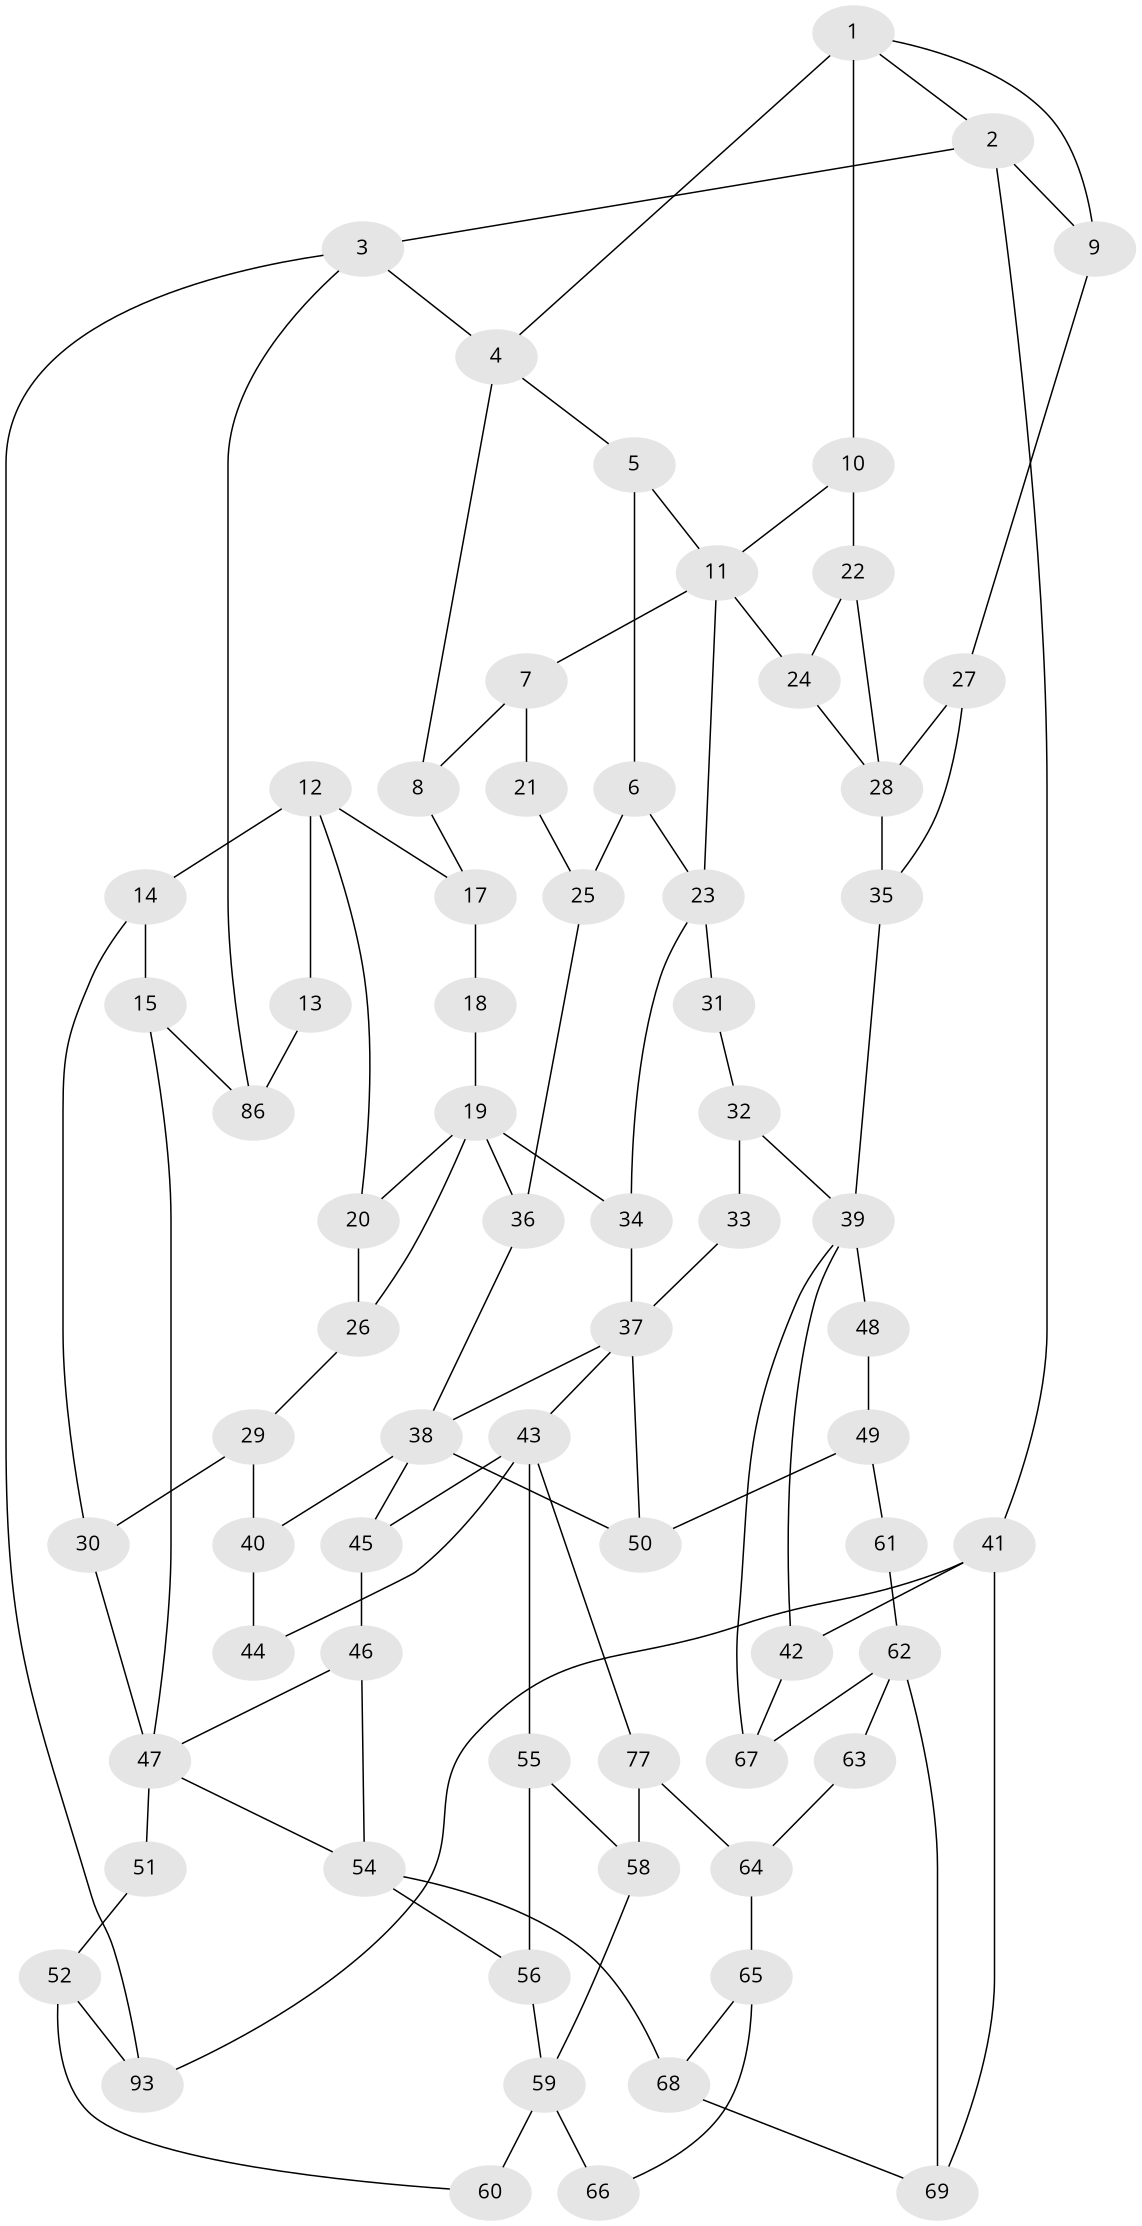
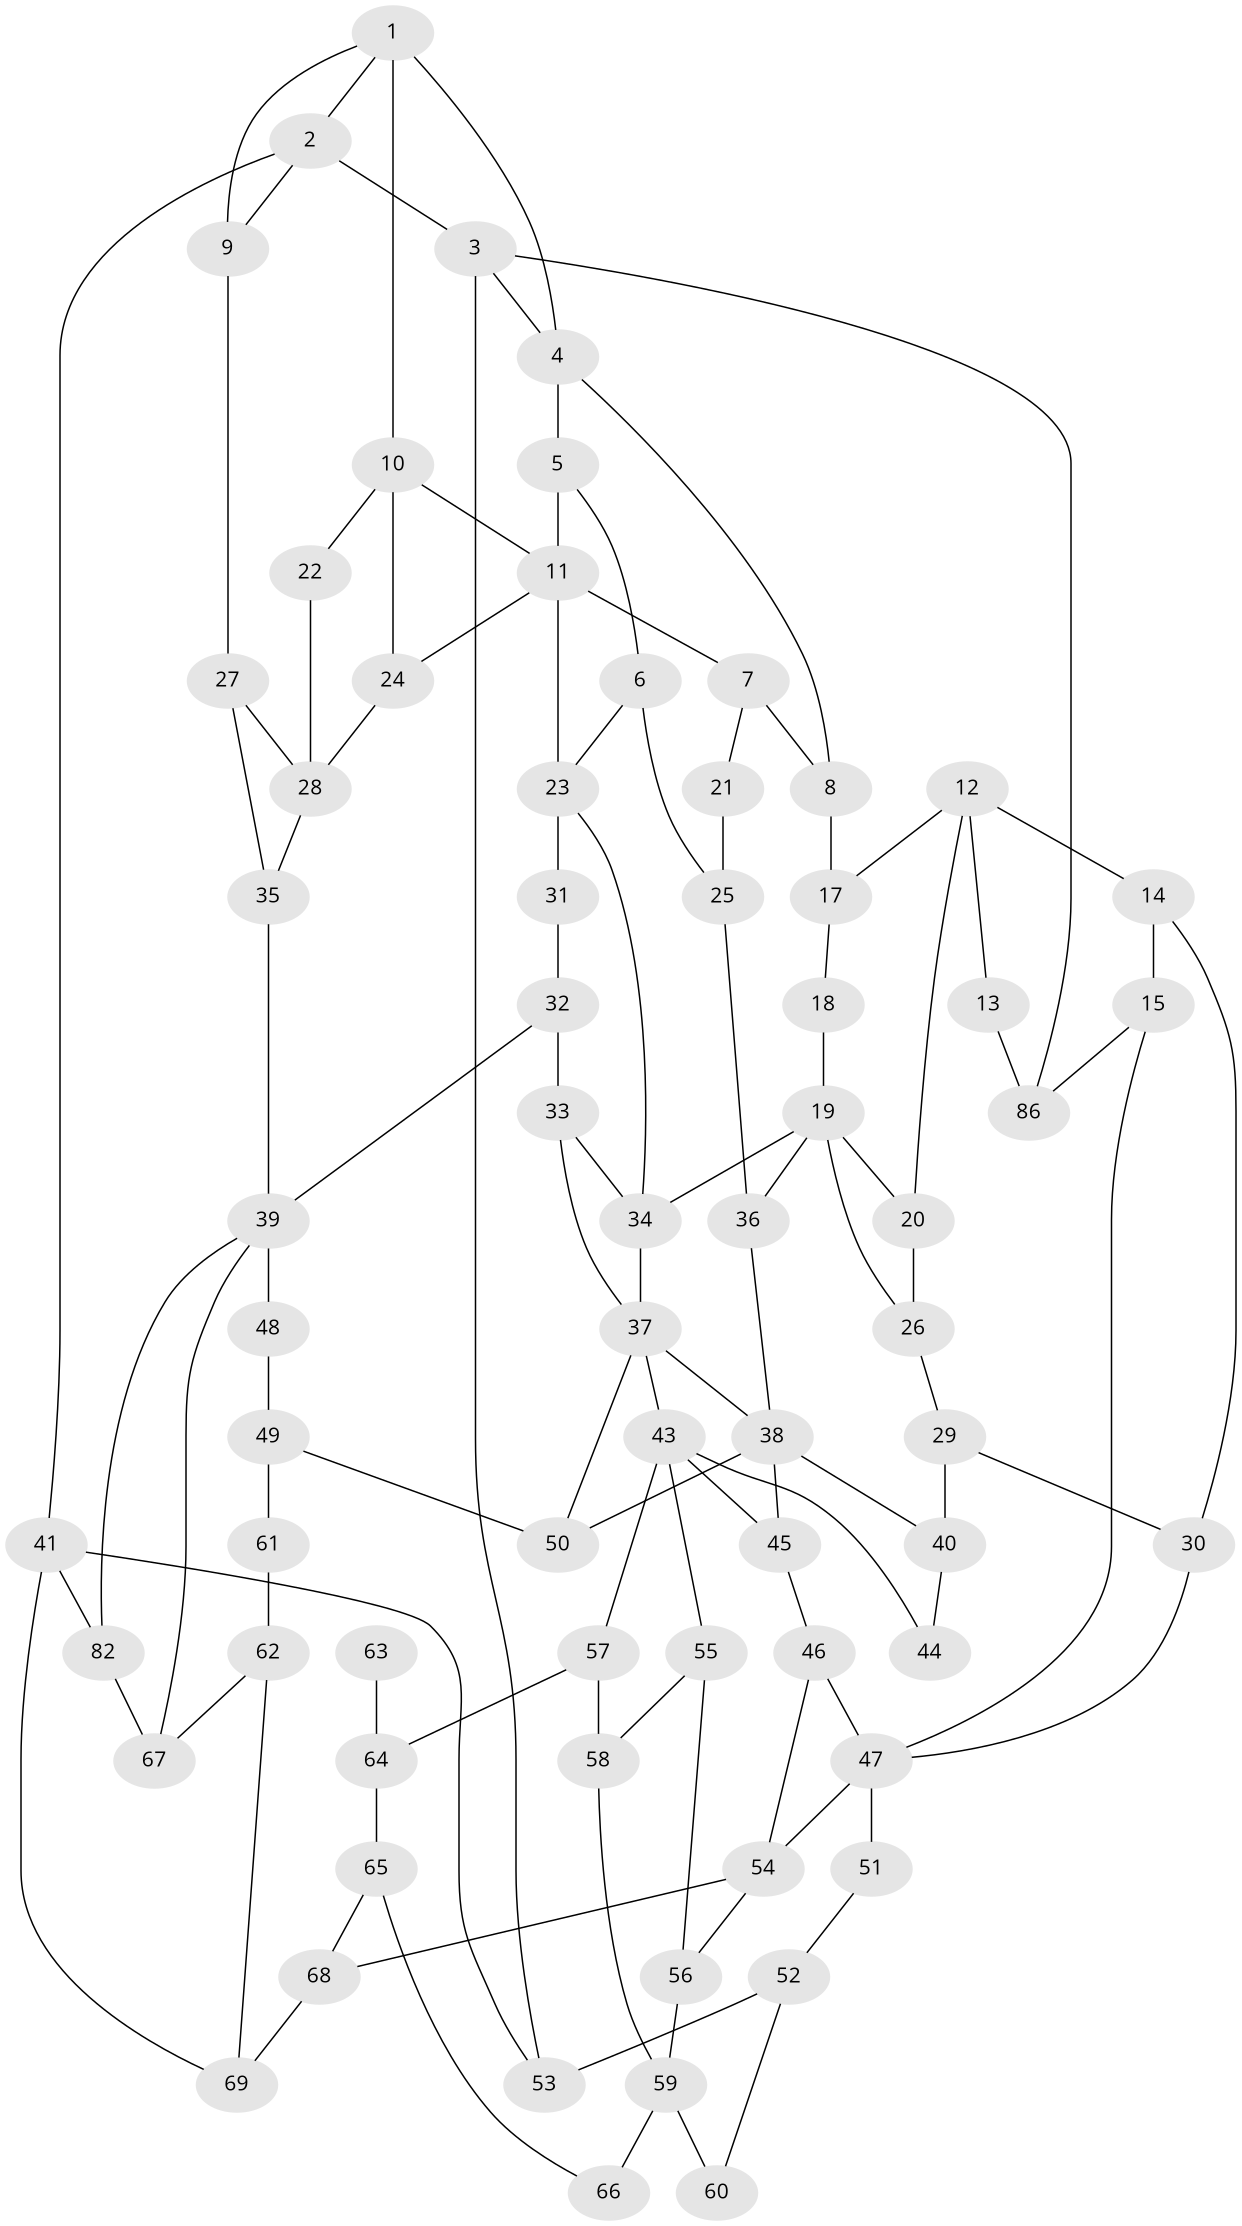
(826, 627) -> (393, 573)
none -> (599, 1167)
(792, 1653) -> (104, 1653)
(877, 1707) -> none
(639, 1761) -> (598, 1653)
(142, 2085) -> (544, 2085)
